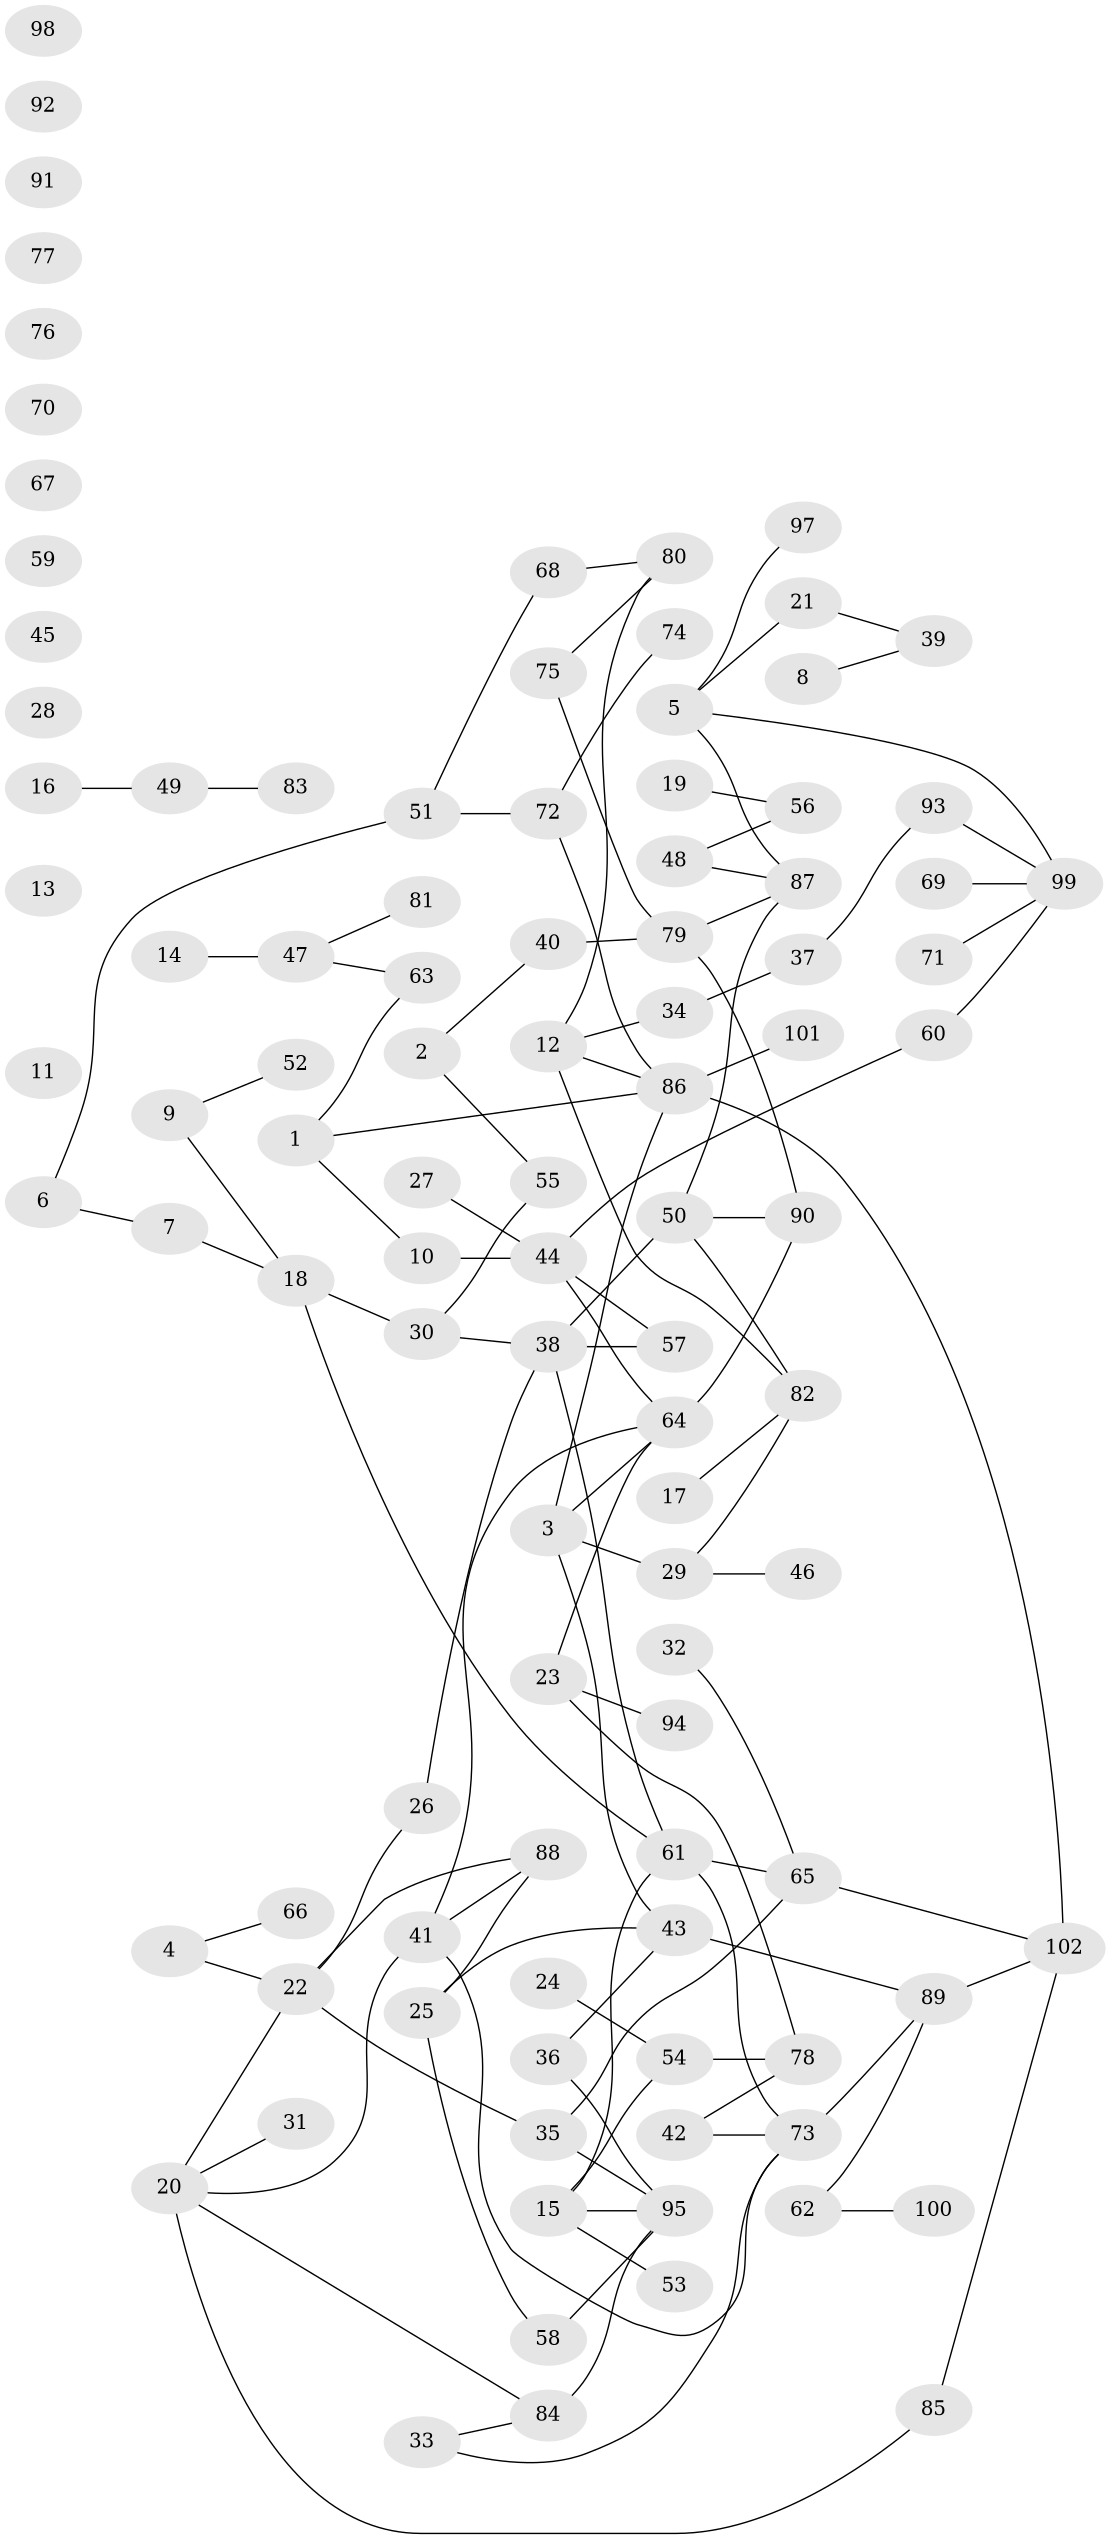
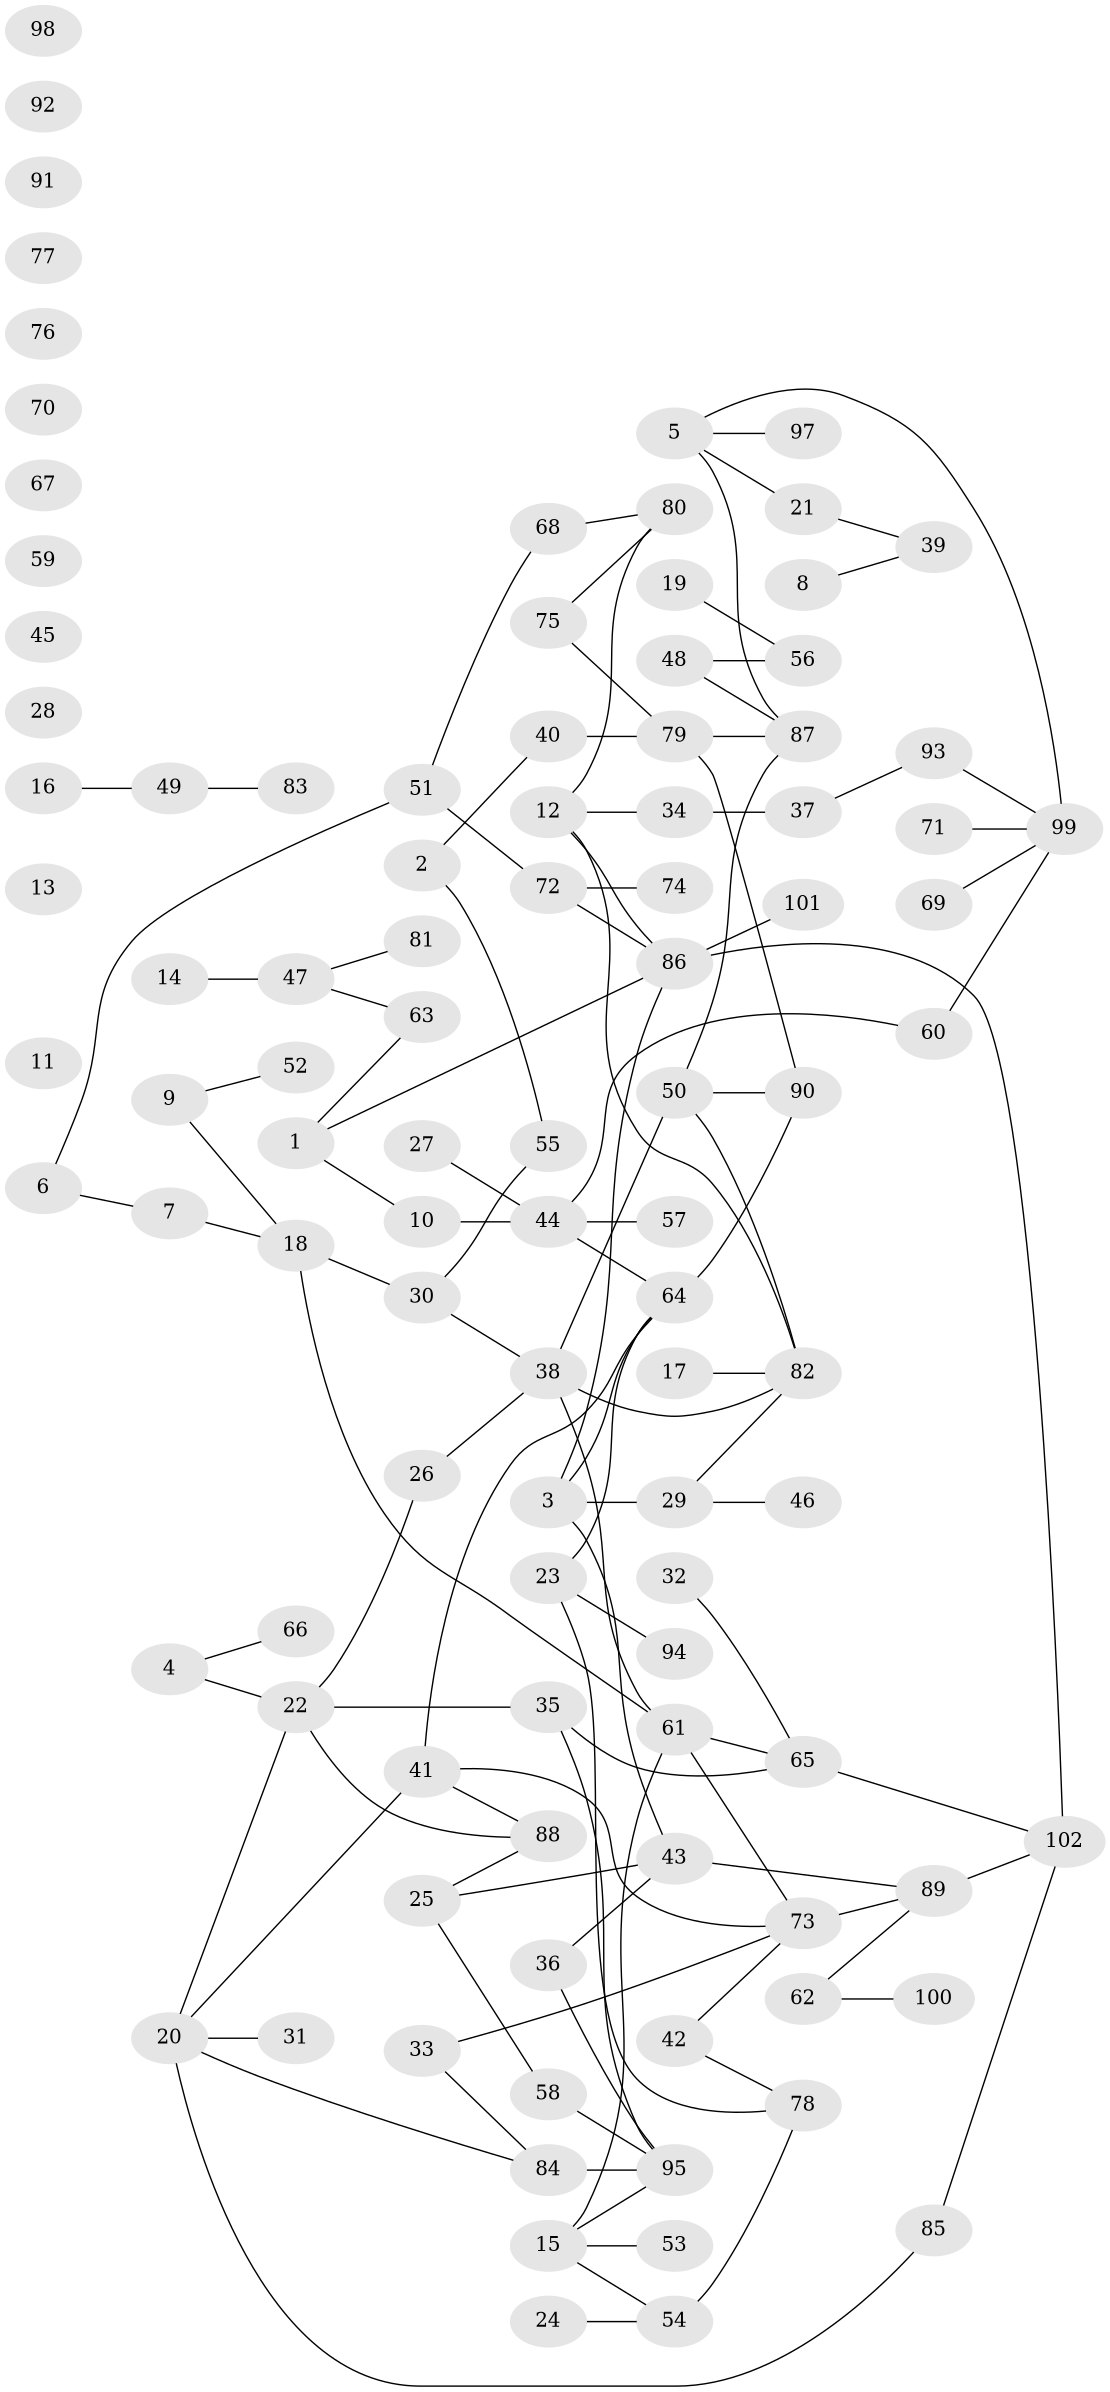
(621, 1347) -> (676, 1416)
